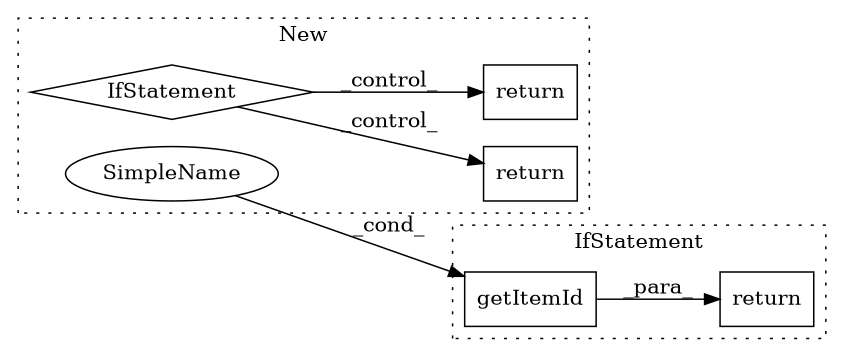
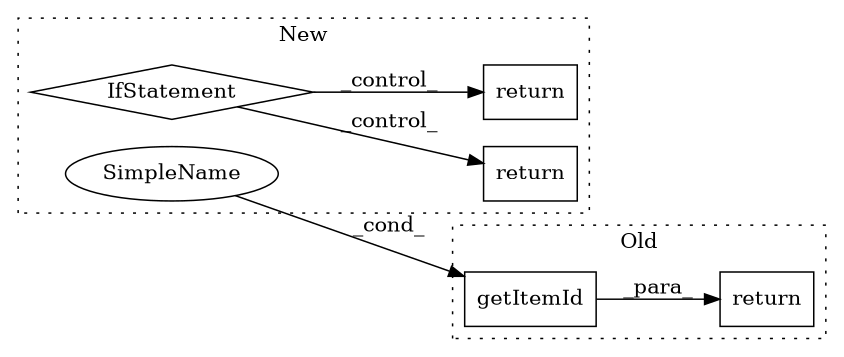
(639, 243) -> (639, 243)
